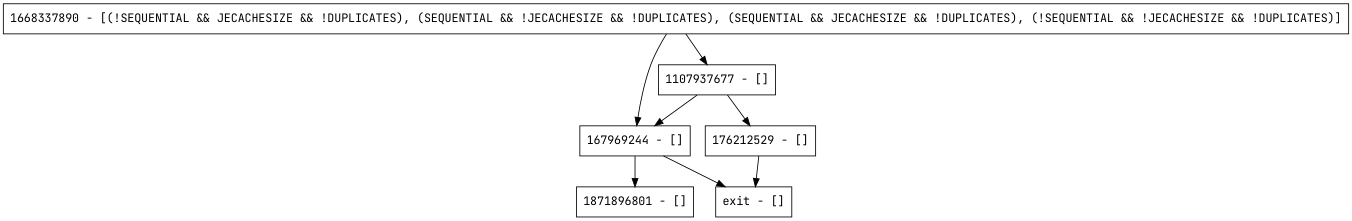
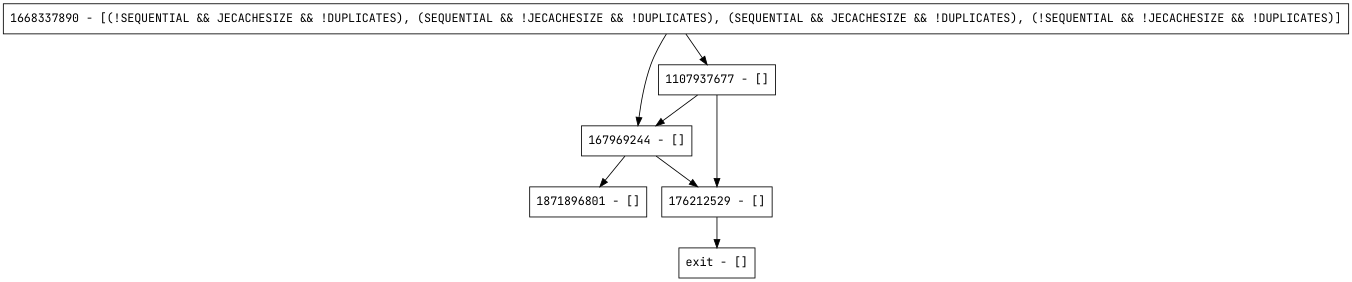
(691, 169) -> (674, 169)
